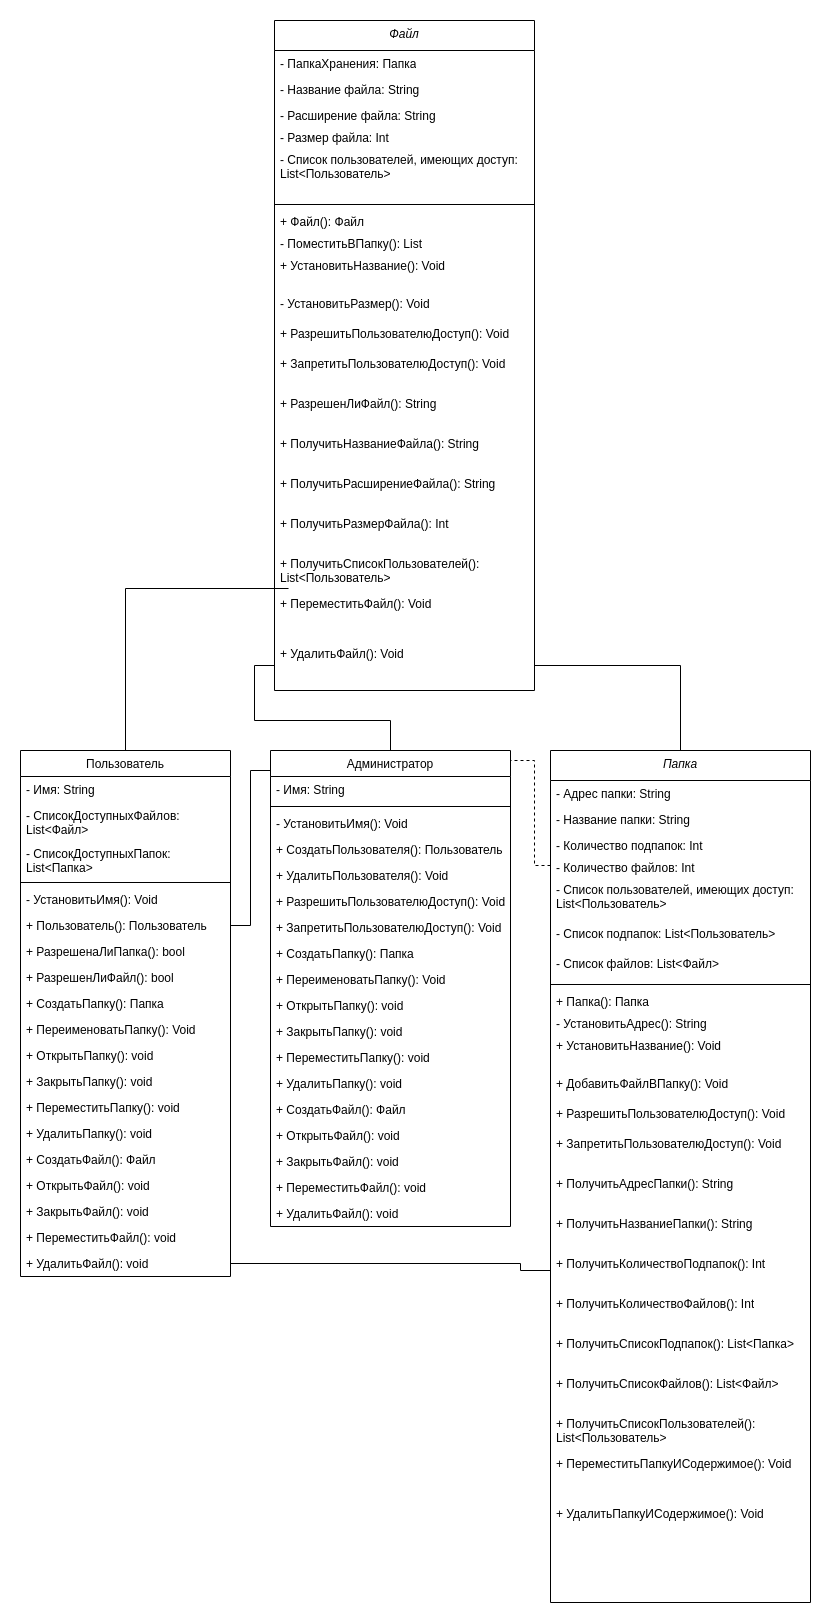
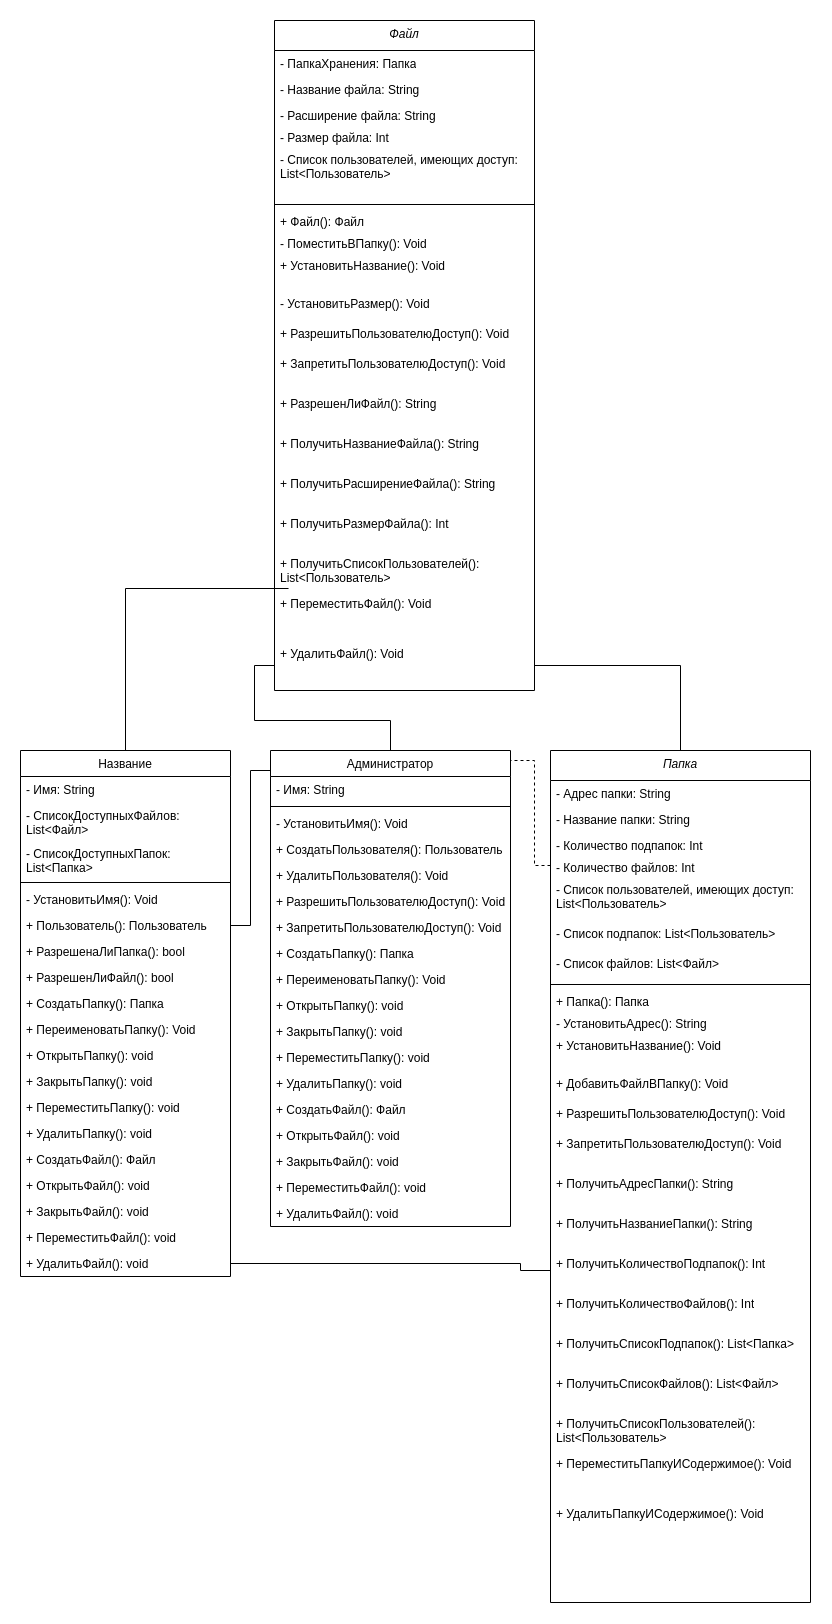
(358, 245) -> (358, 245)
(125, 764) -> (125, 764)
